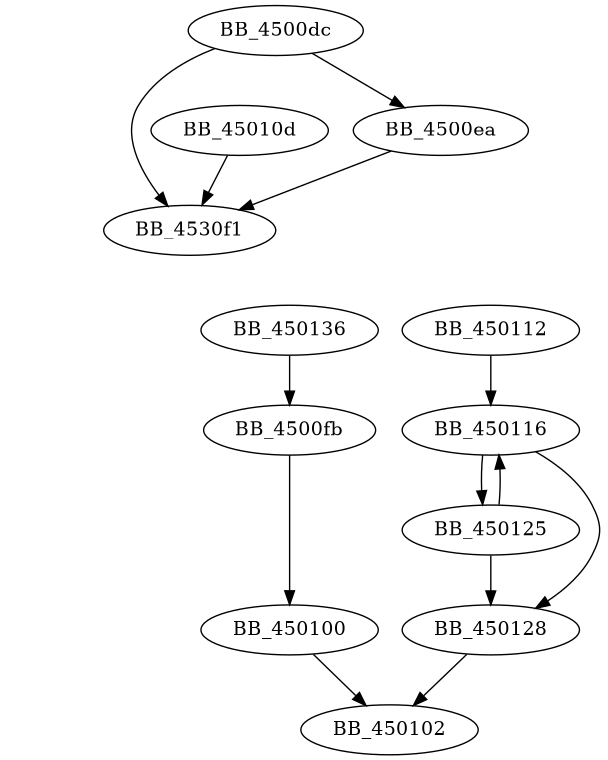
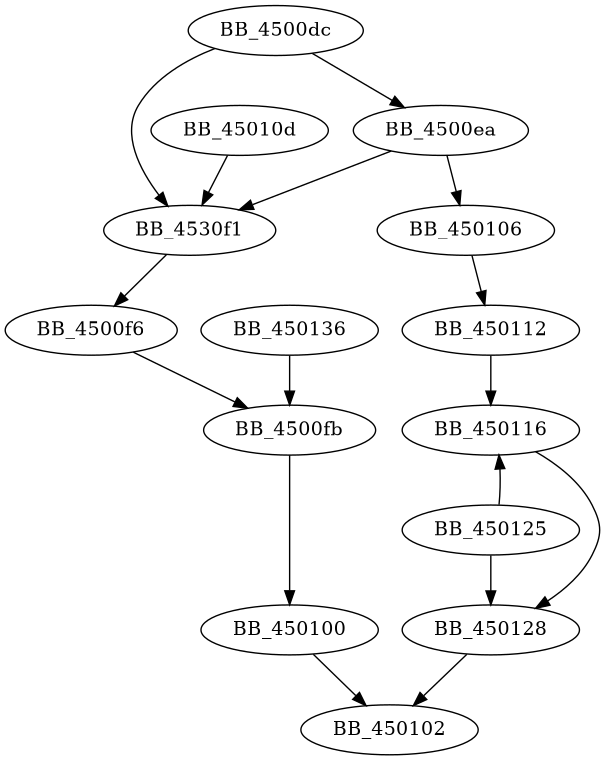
none -> (466, 230)
none -> (91, 330)
(482, 473) -> none
